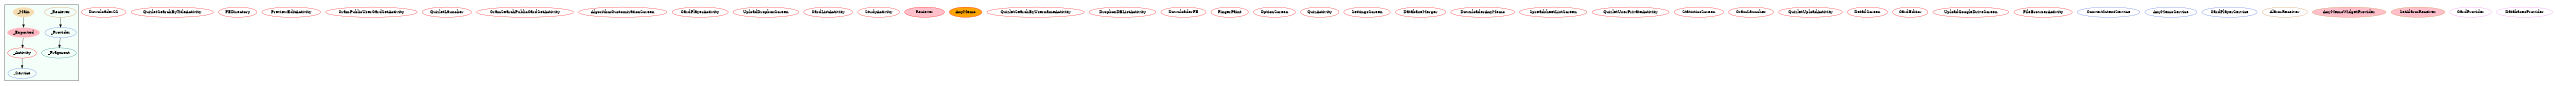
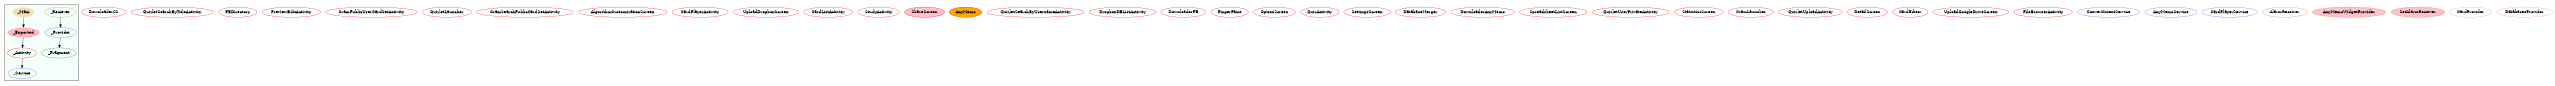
(925, 12) -> (925, 12)
